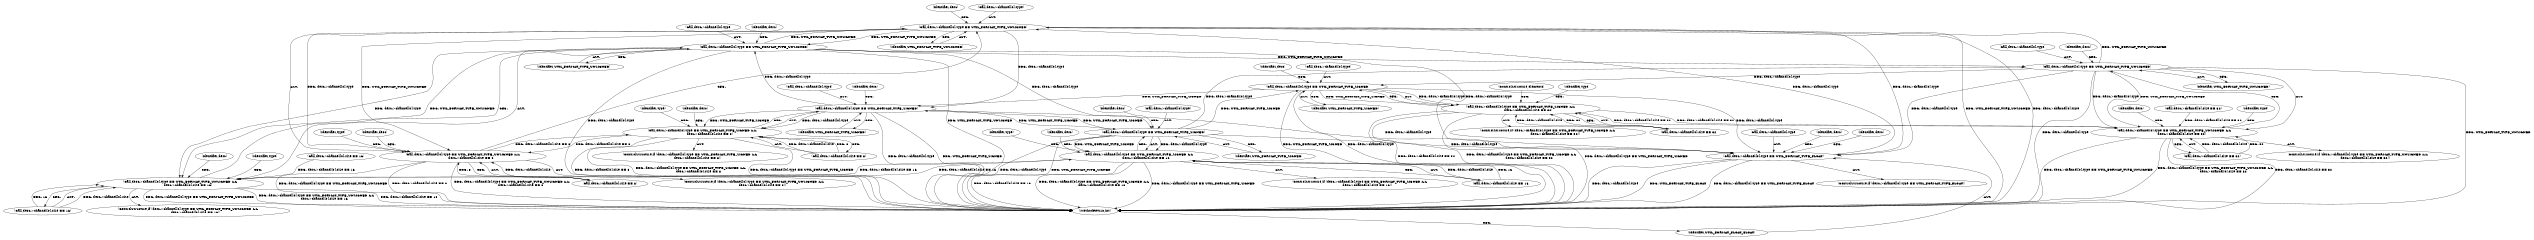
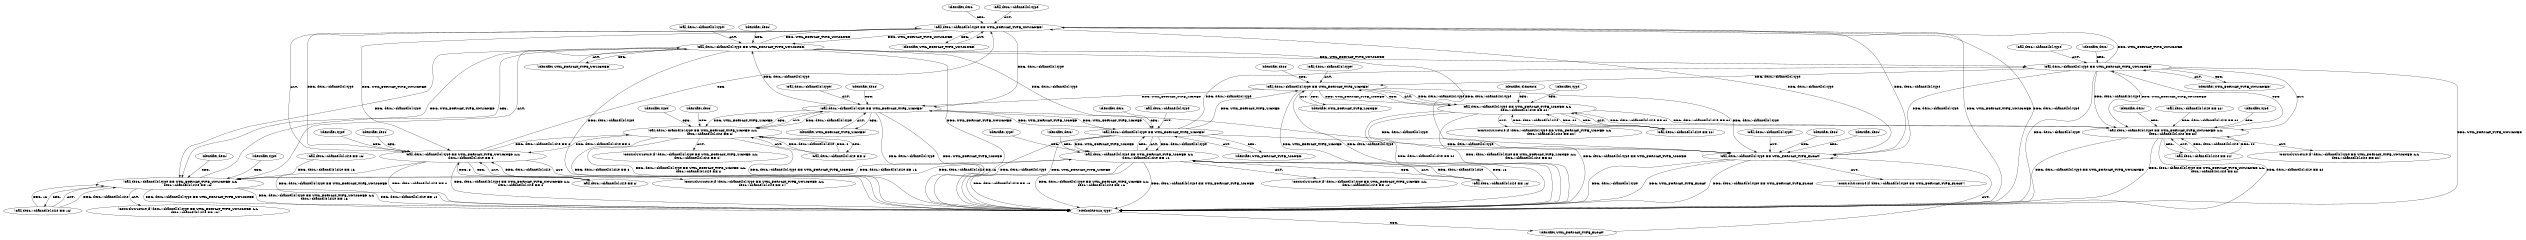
(1522, 87) -> (1521, 87)
(1095, 211) -> (1095, 211)
(1722, 233) -> (1572, 233)
